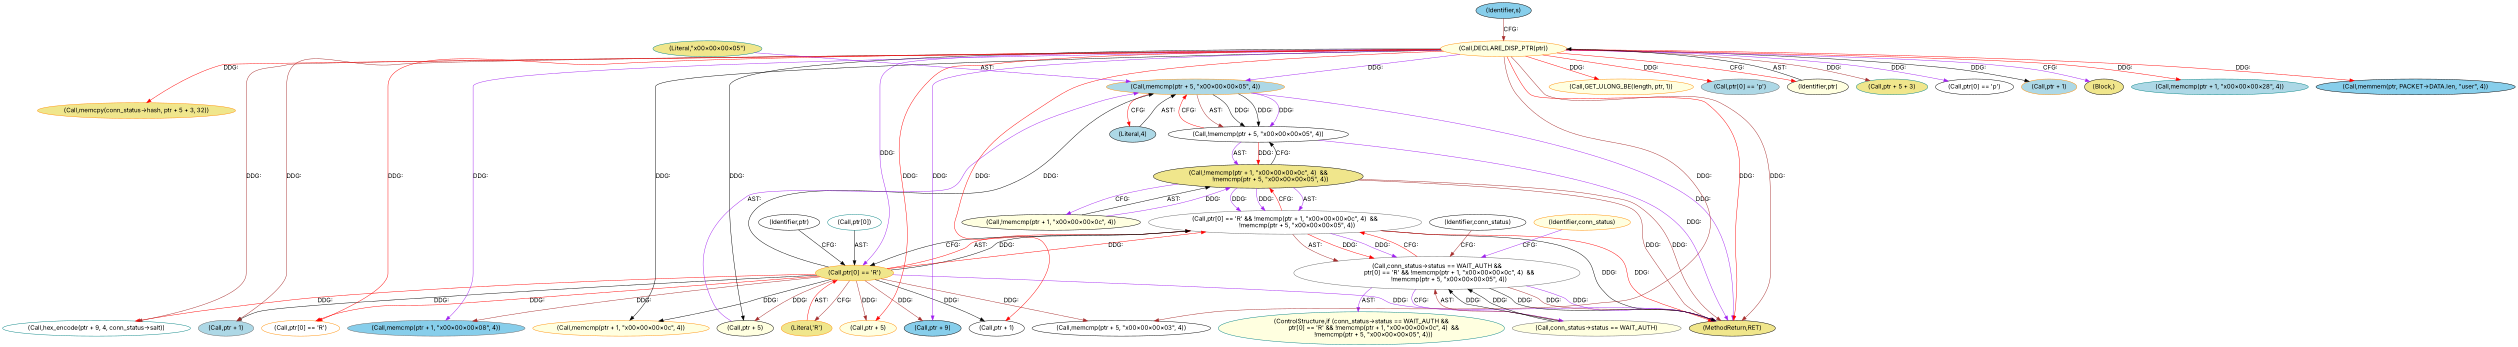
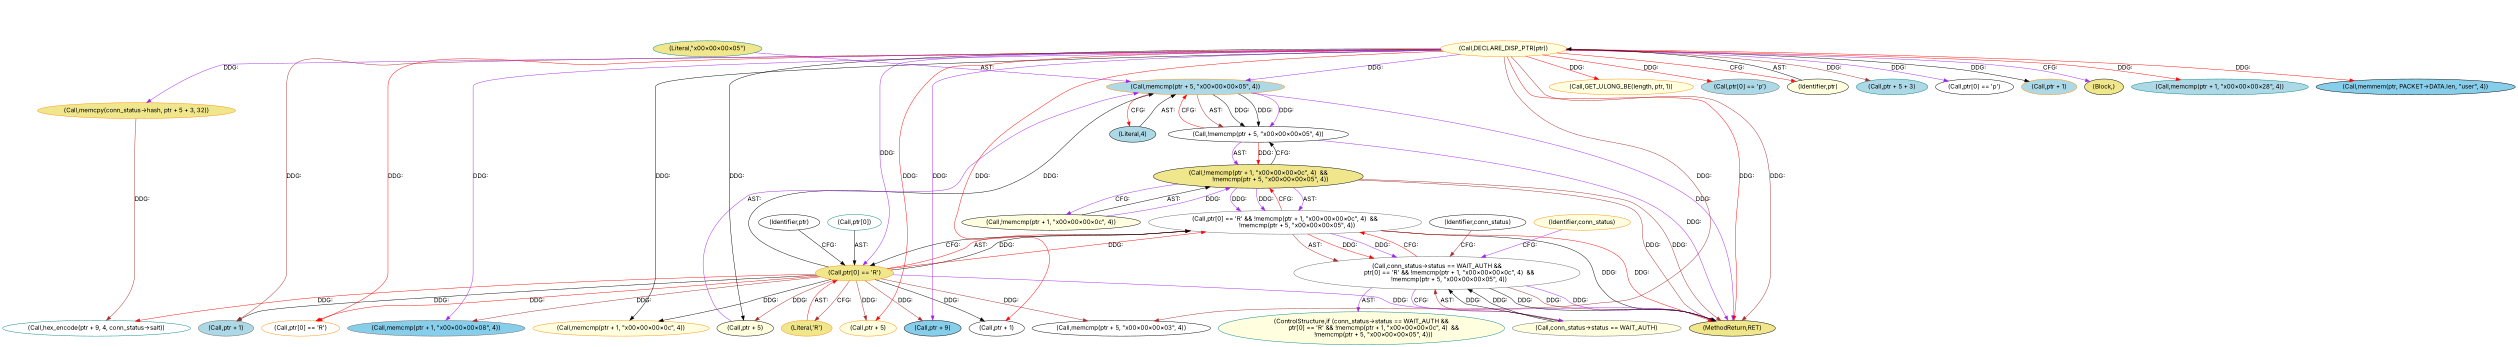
(1504, 11) -> none
(791, 57) -> (791, 57)
(685, 58) -> (135, 222)
(1892, 87) -> (1892, 87)
